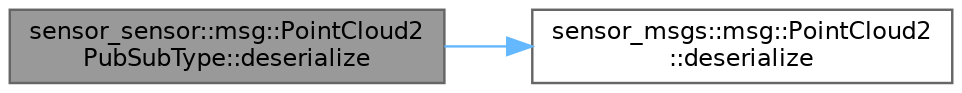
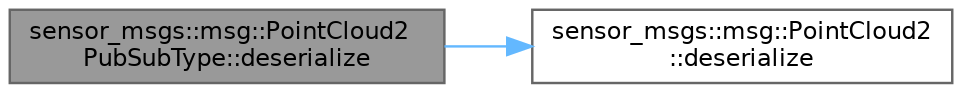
(227, 46) -> (227, 46)
